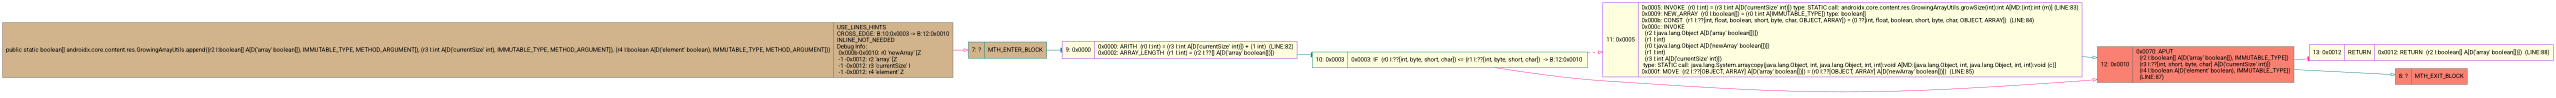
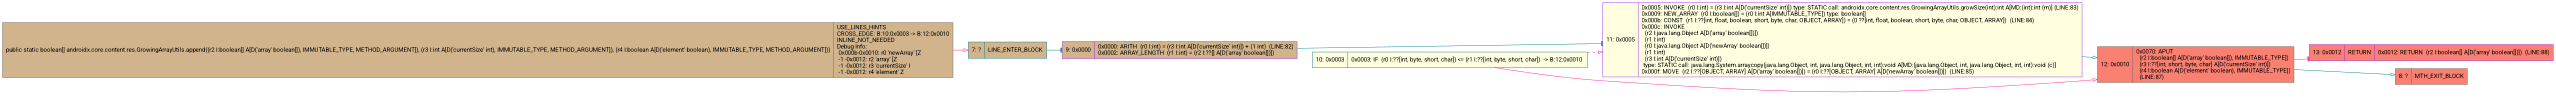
(1016, 50) -> (1015, 50)
(1180, 50) -> (1180, 50)
(2431, 53) -> (2431, 53)
(1304, 55) -> (1449, 46)
